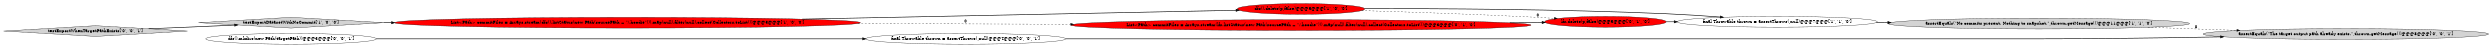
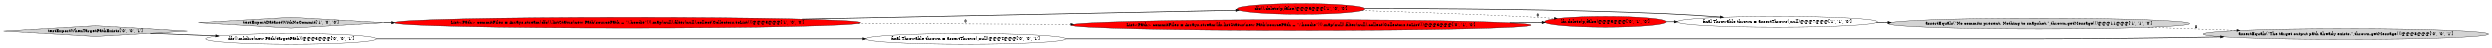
(192, 27) -> (183, 35)
